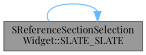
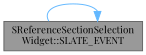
(73, 36) -> (73, 36)
